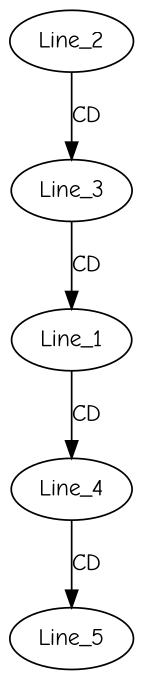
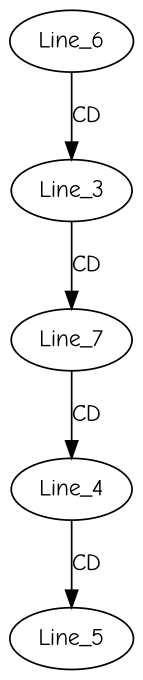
(72, 41) -> (72, 41)
(72, 340) -> (72, 340)
